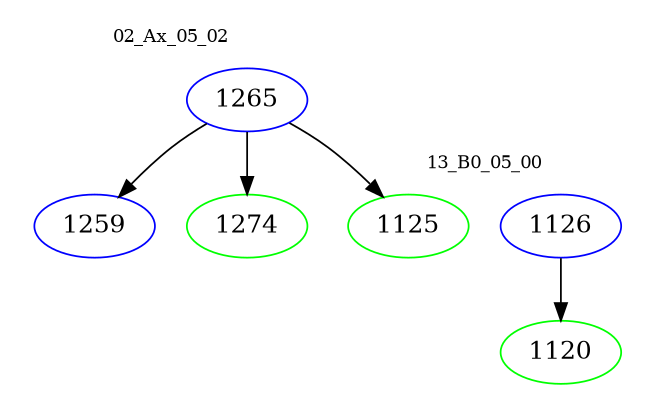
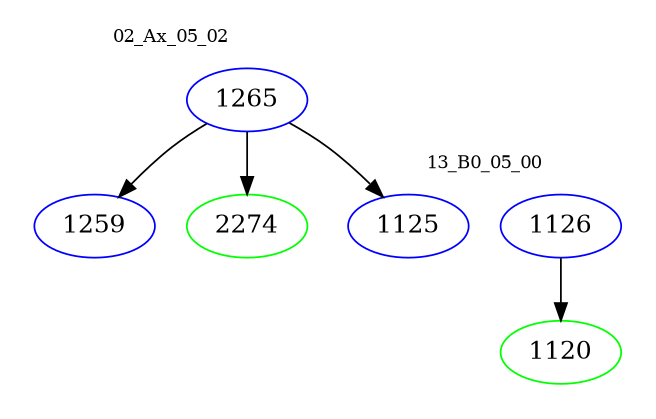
(247, 226) -> (247, 226)
(408, 226) -> (408, 226)
